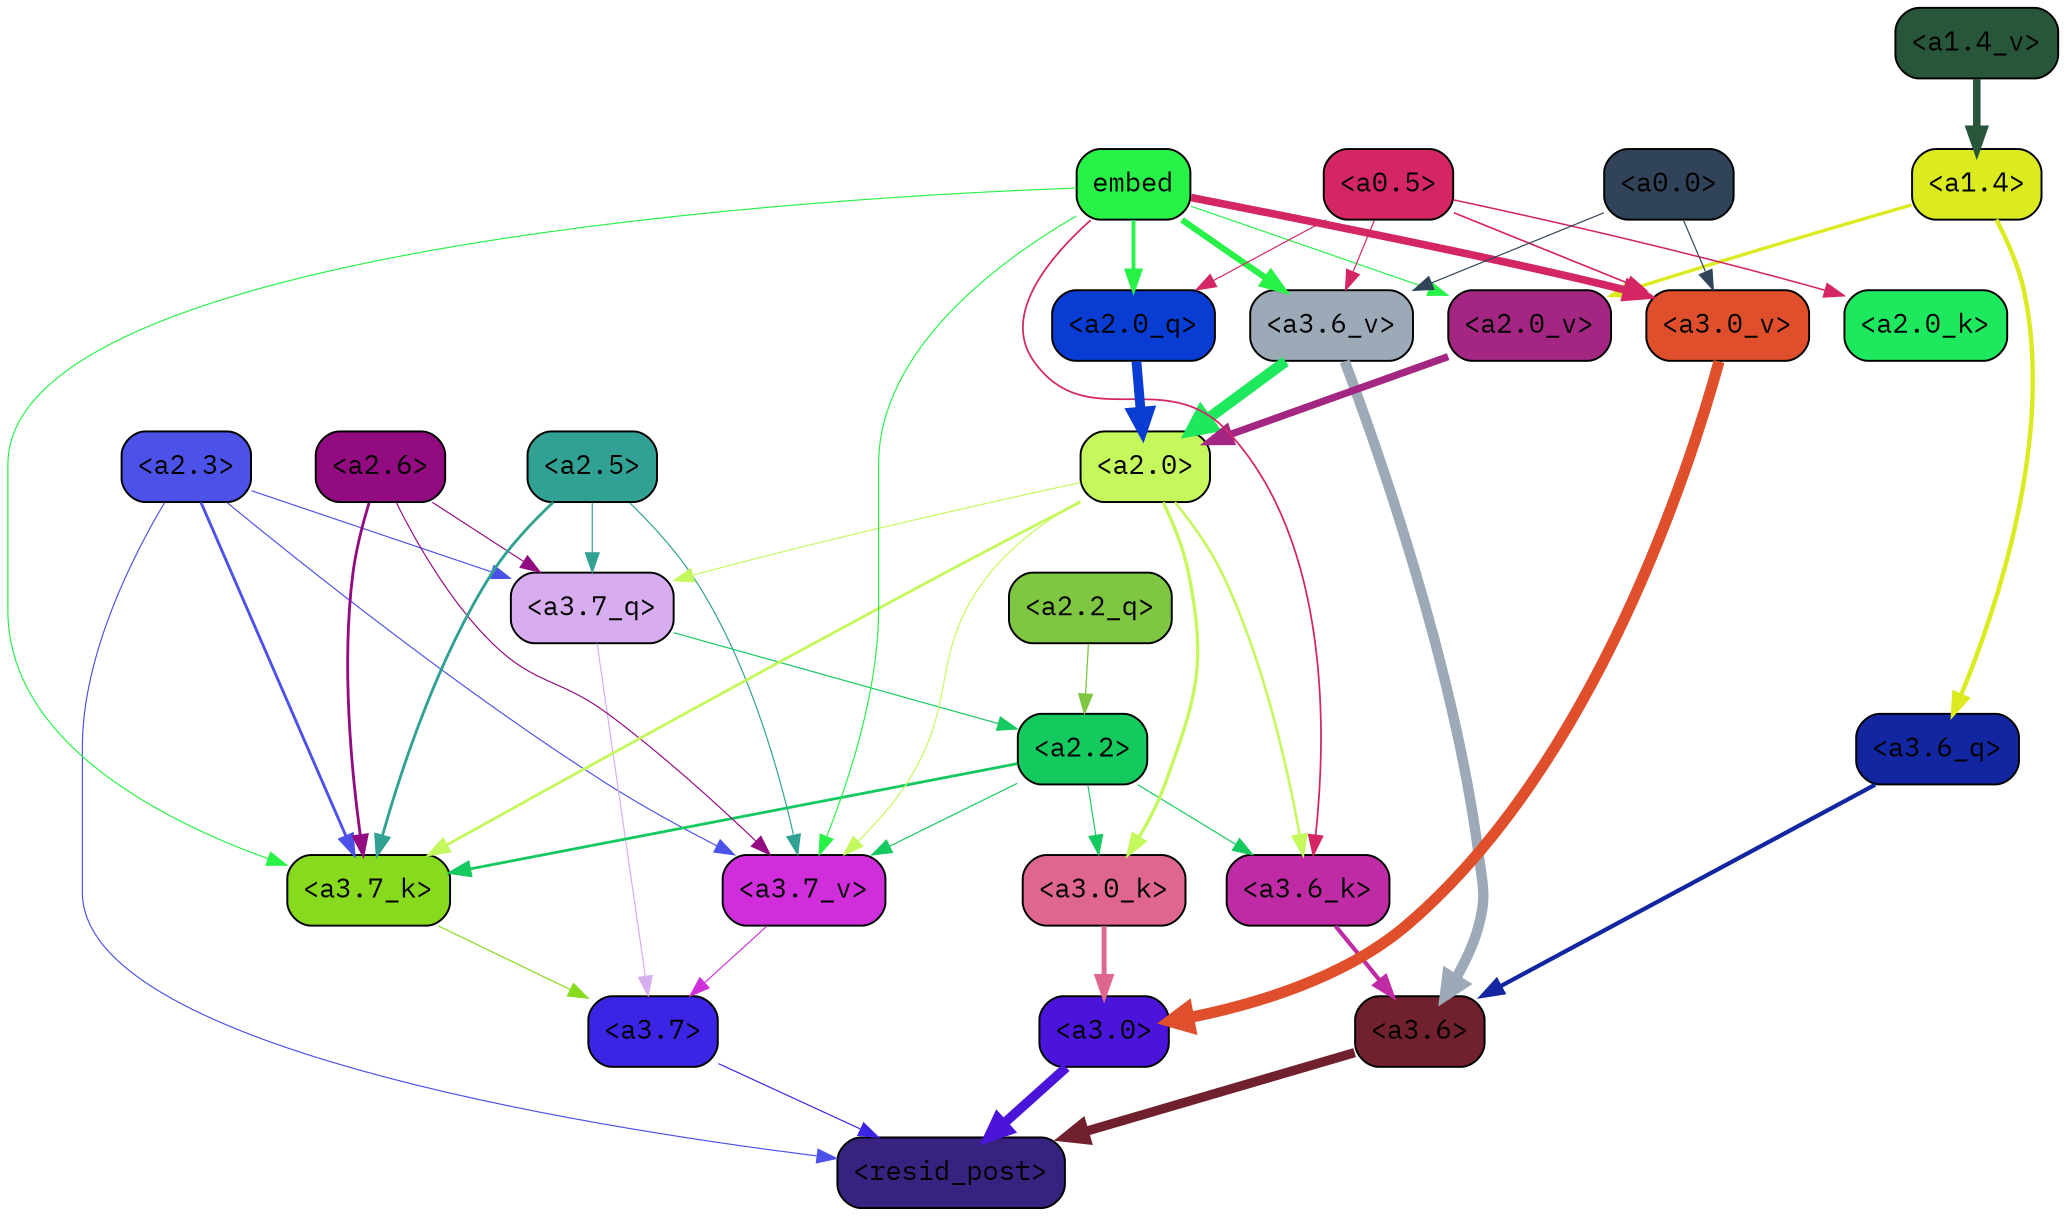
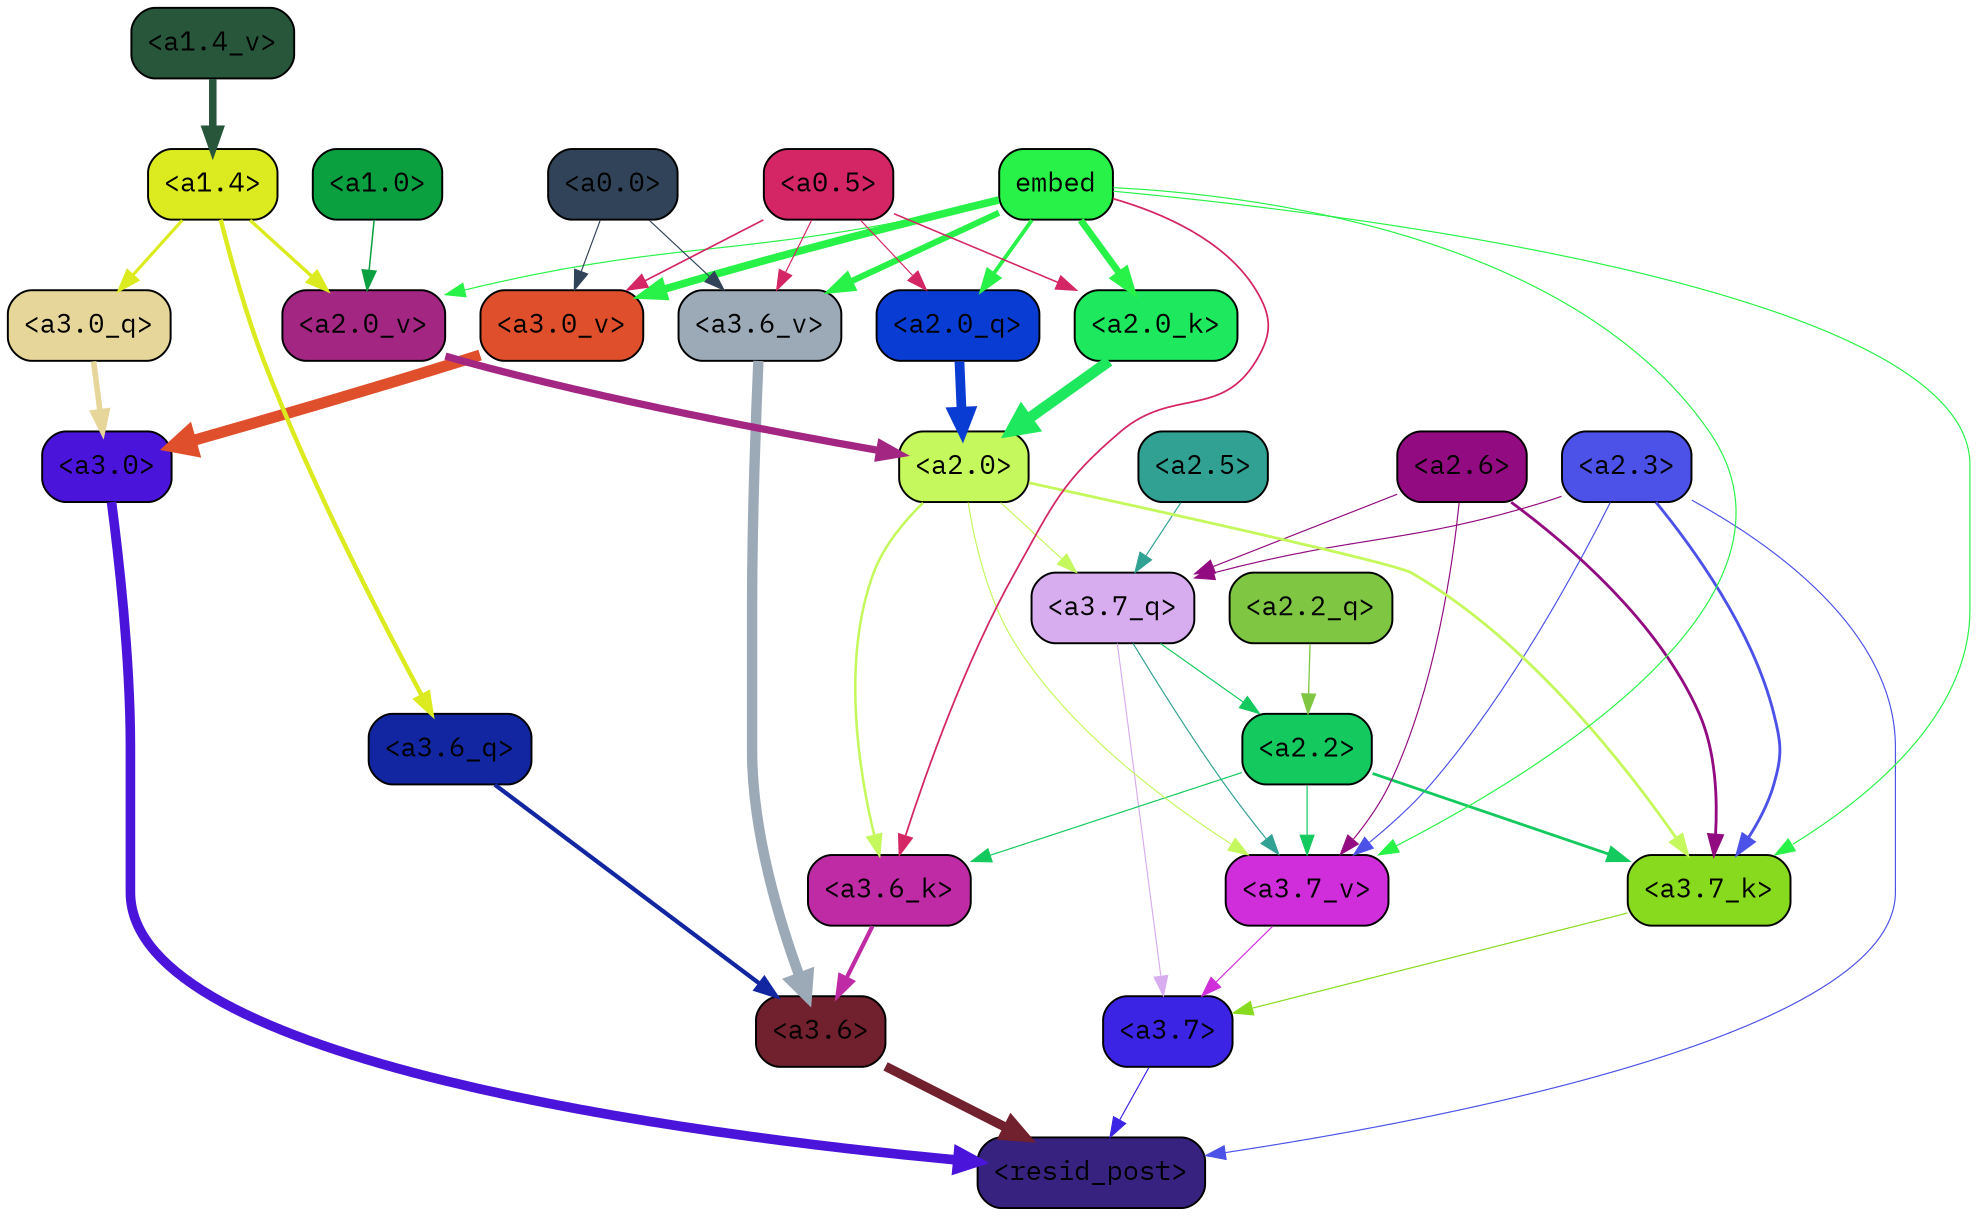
none -> (378, 184)
(1410, 242) -> (780, 256)
none -> (1100, 247)
none -> (89, 326)
(1246, 390) -> (1068, 390)
(377, 533) -> (1389, 538)
(447, 657) -> none
(740, 665) -> (1196, 743)
(1104, 890) -> none
